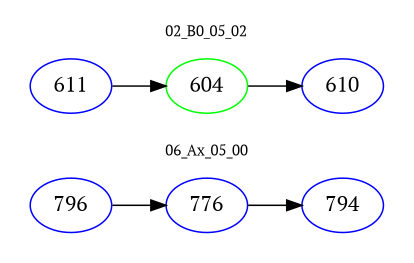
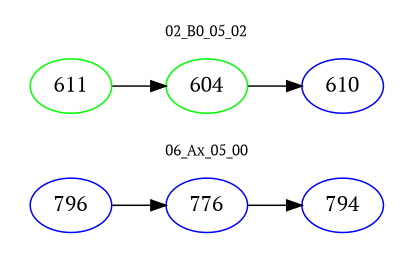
(71, 86) -> (71, 86)
